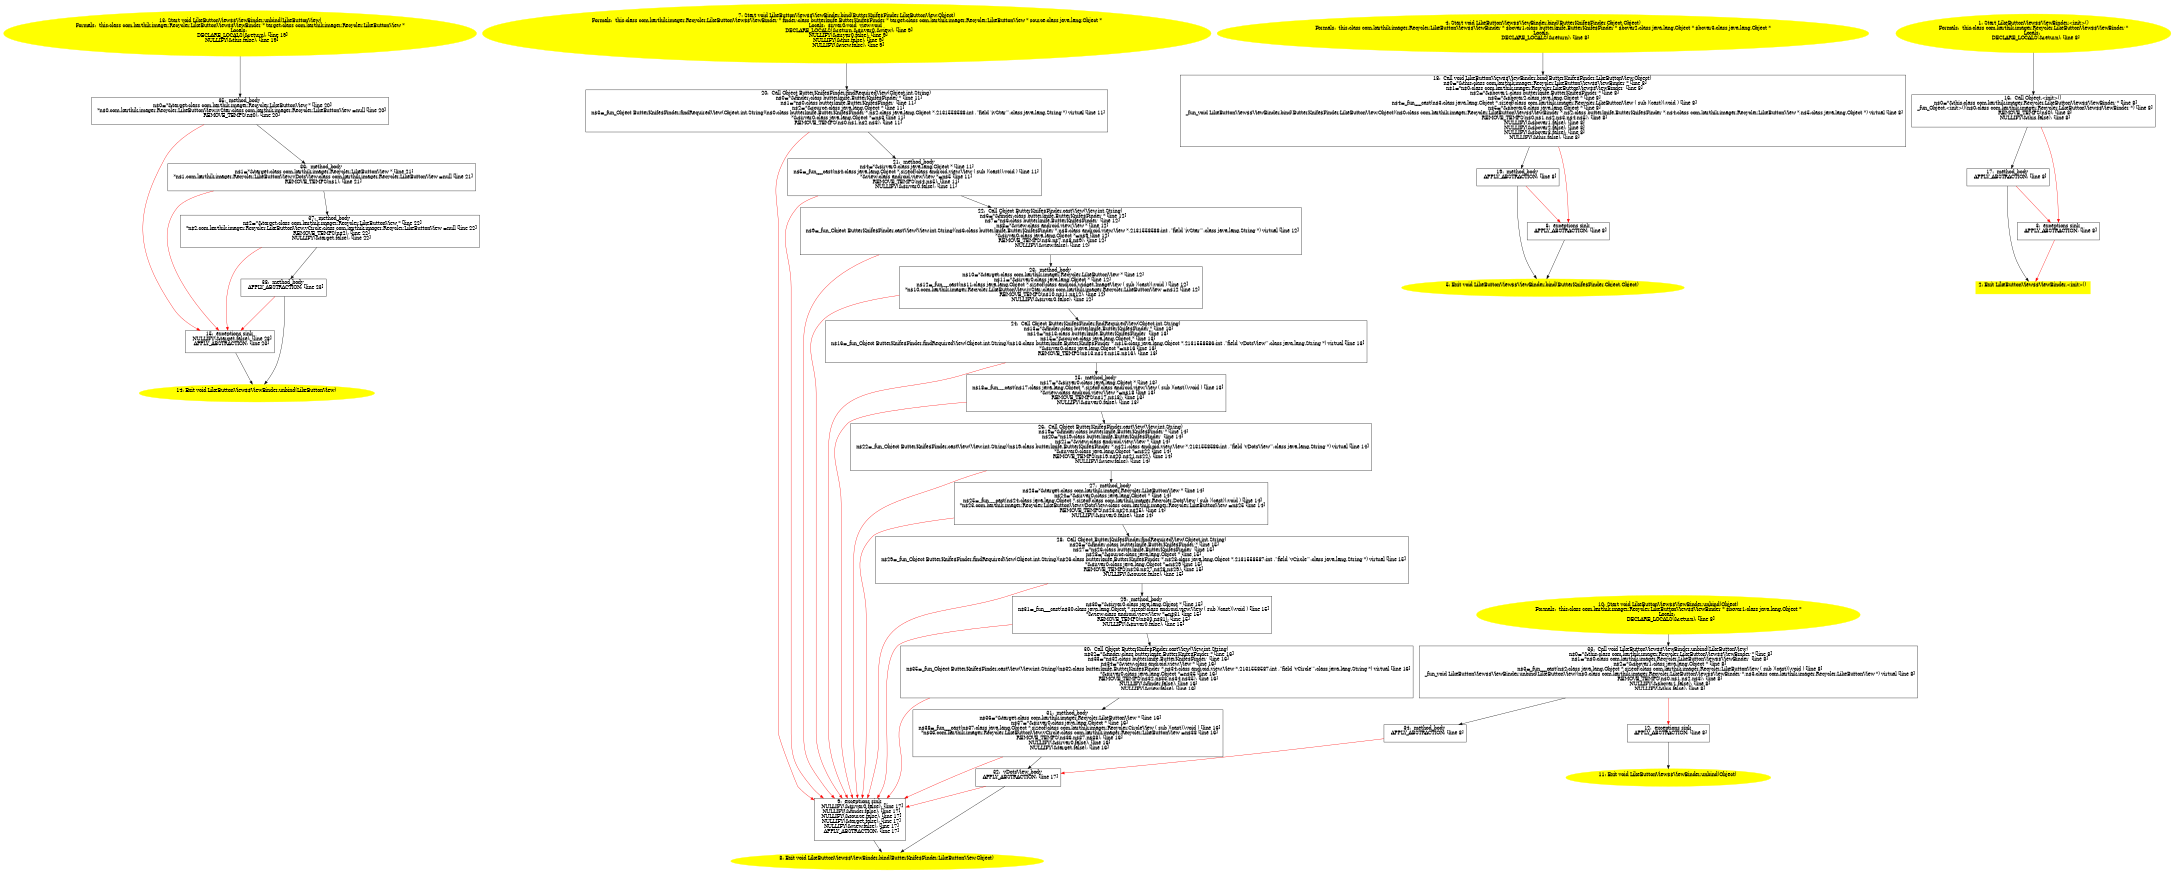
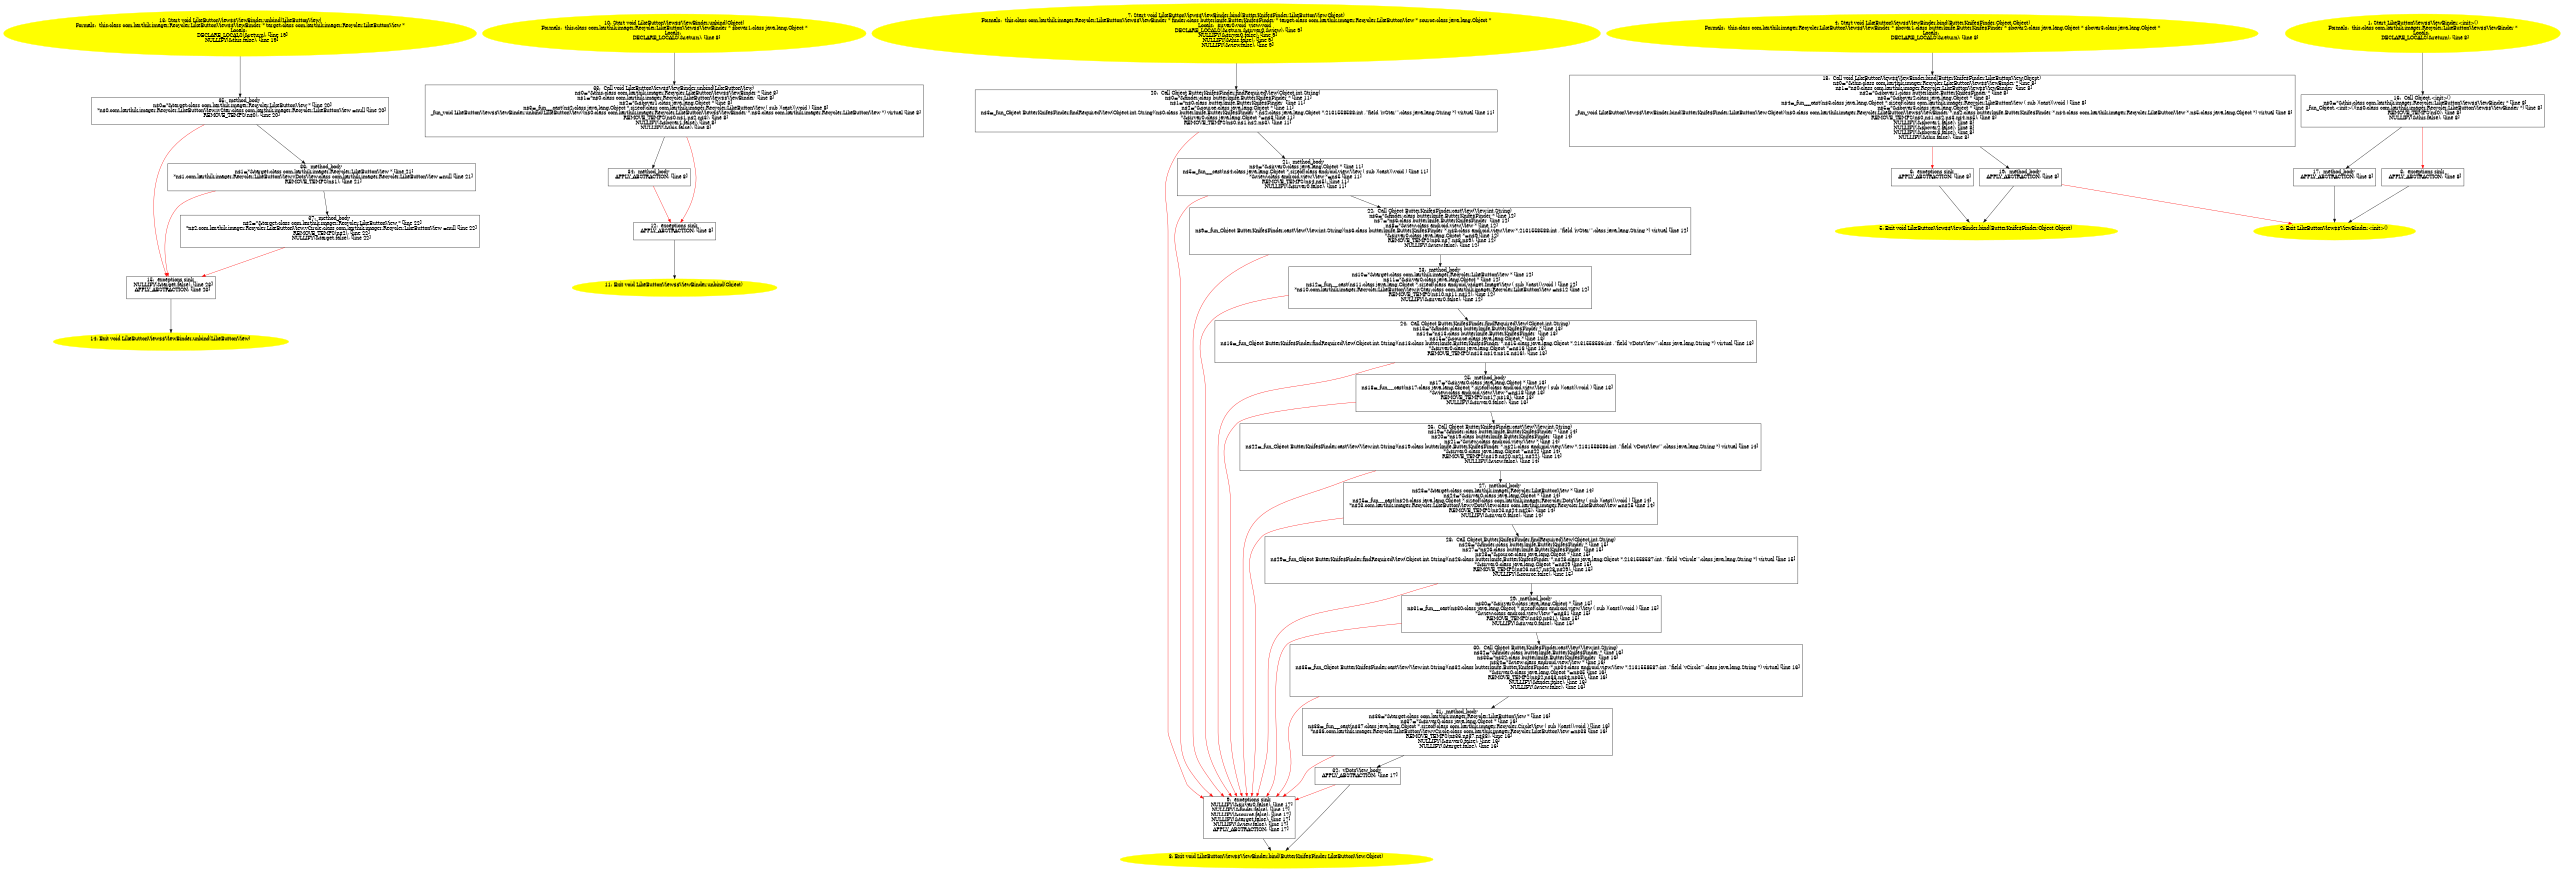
(1542, 203) -> (2175, 204)
(2032, 203) -> none
(2046, 259) -> (2380, 203)
(284, 288) -> none
(2033, 288) -> (2335, 231)
(1224, 757) -> (661, 203)
